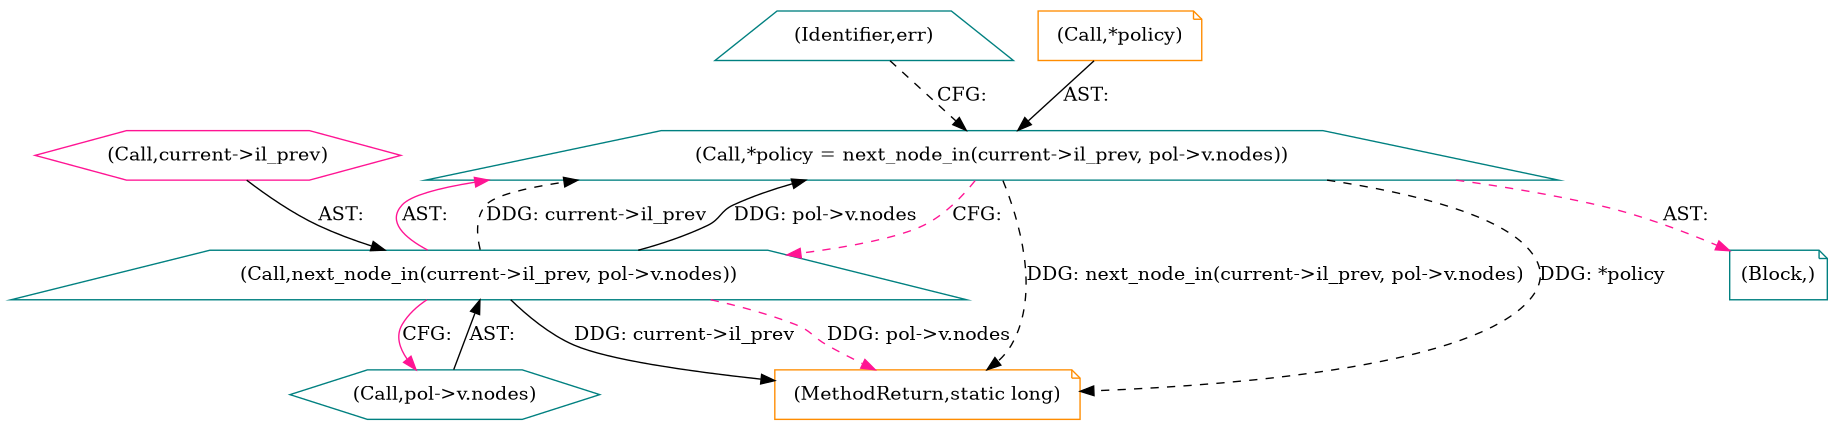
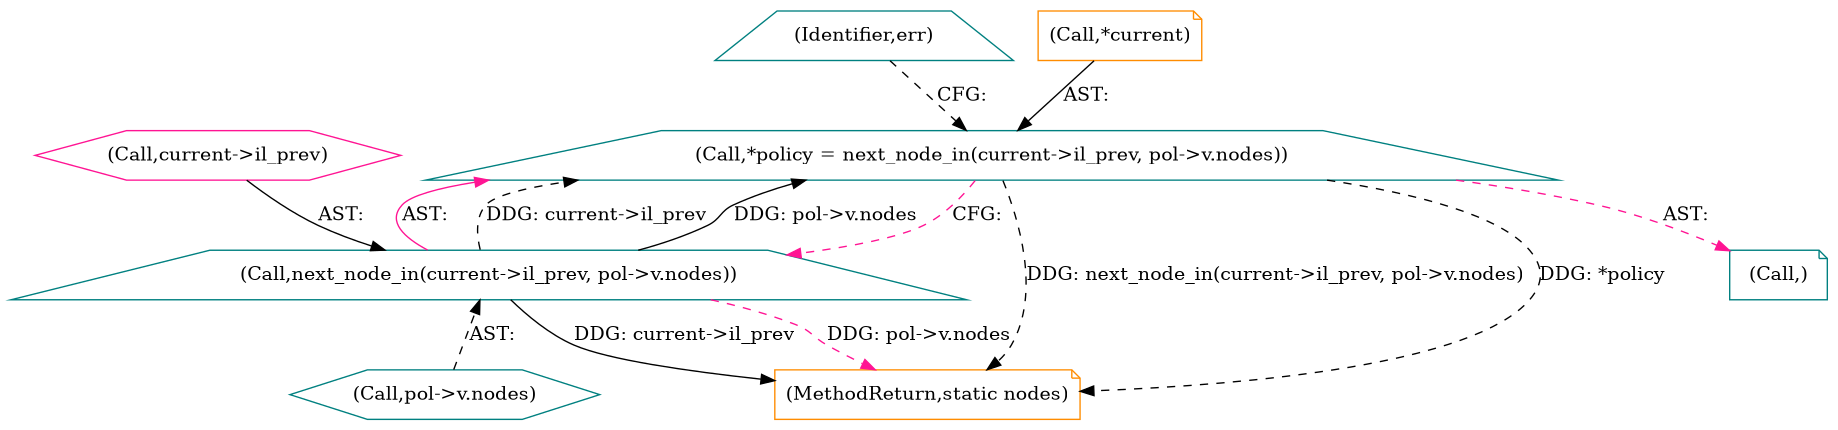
(1120, 36) -> (1120, 36)
(1779, 275) -> (1779, 275)
(402, 325) -> none
(464, 341) -> (464, 341)
(927, 395) -> (927, 395)
